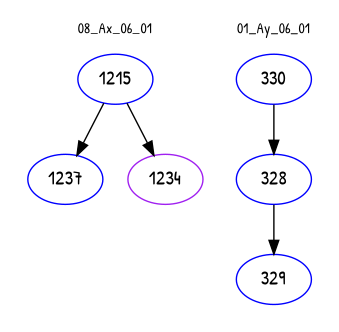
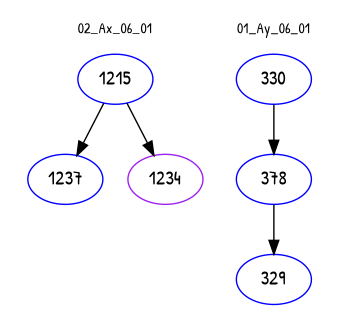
(115, 30) -> (115, 30)
(274, 179) -> (274, 179)
